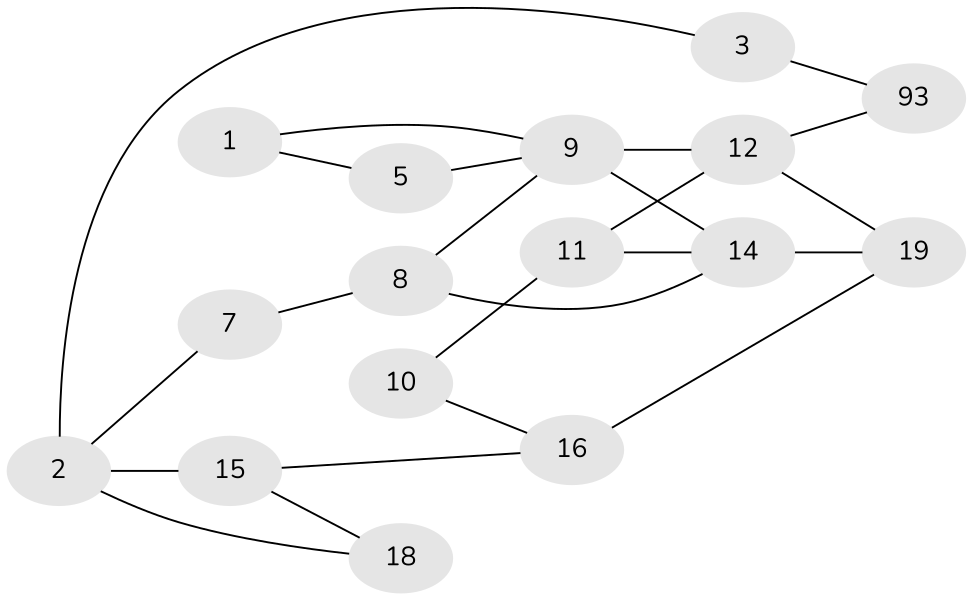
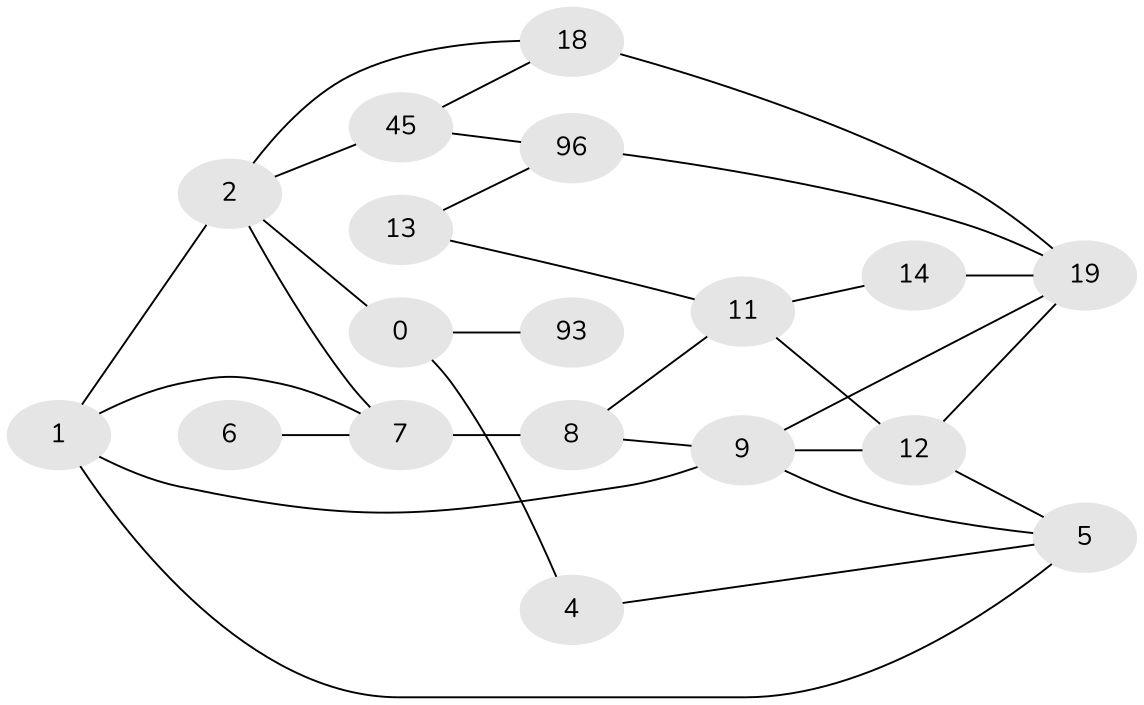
(743, 47) -> (401, 332)
(829, 124) -> (1000, 494)
none -> (846, 131)
(646, 194) -> (914, 363)
(578, 309) -> (657, 373)
none -> (144, 315)
none -> (230, 377)
(401, 383) -> (401, 230)
none -> (230, 435)
(572, 450) -> (572, 148)
(230, 471) -> (401, 127)
none -> (572, 610)
